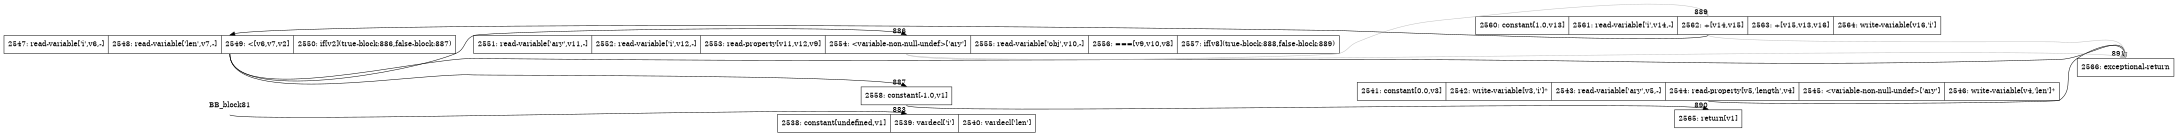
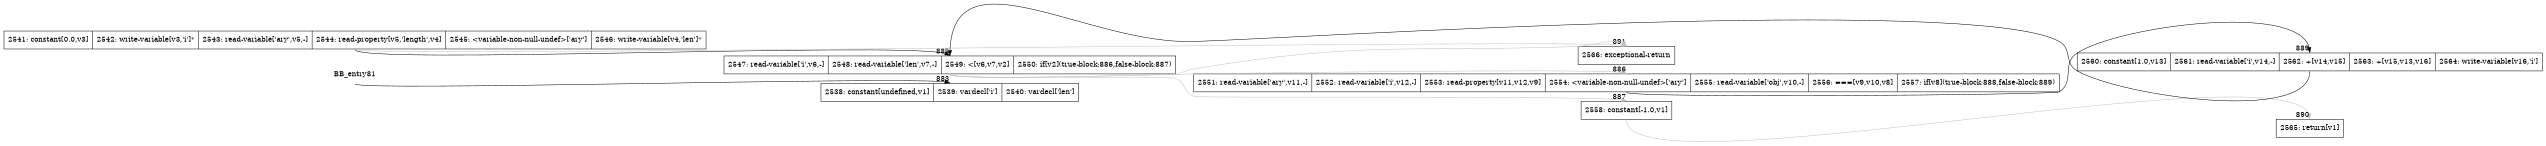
(555, 32) -> (1286, 73)
(1920, 42) -> none
(1330, 54) -> (1987, 94)
none -> (517, 55)
(1514, 56) -> none
(887, 60) -> (1286, 56)
(560, 75) -> (1282, 97)
(1934, 103) -> (988, 48)
(230, 105) -> (355, 74)
(1305, 107) -> (1966, 120)
